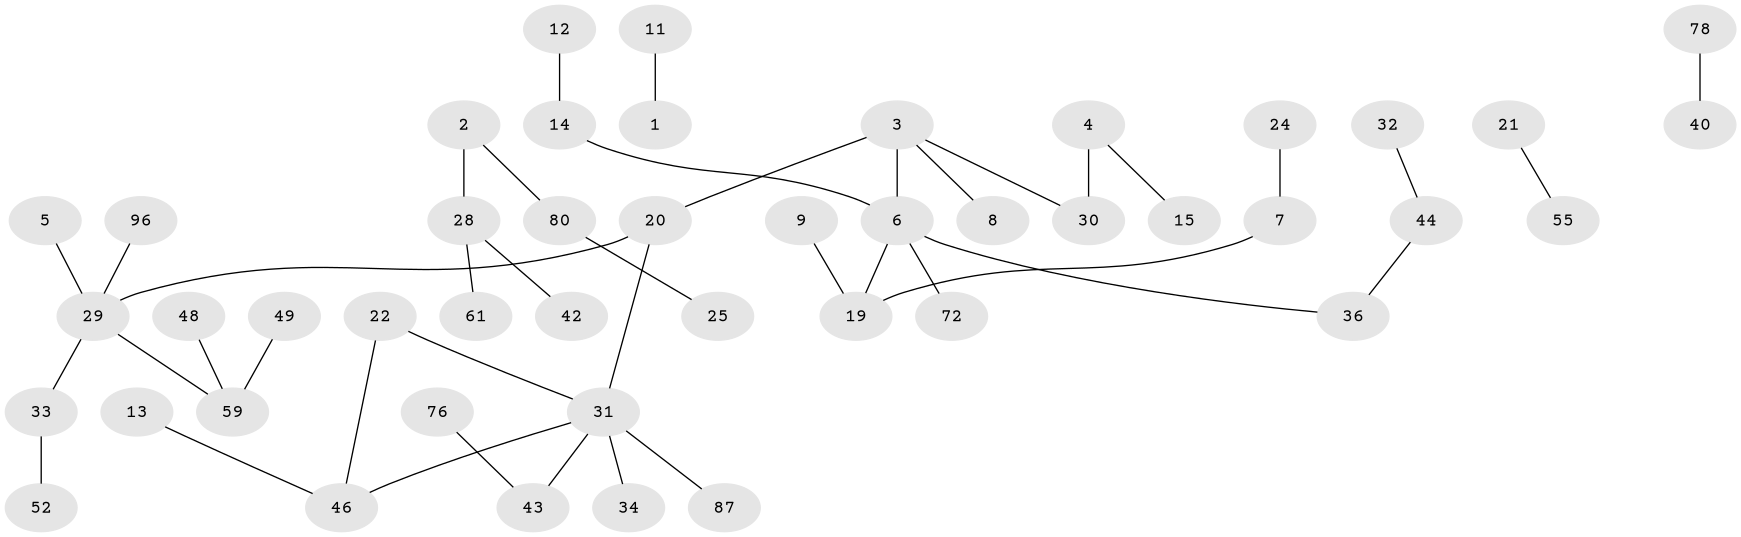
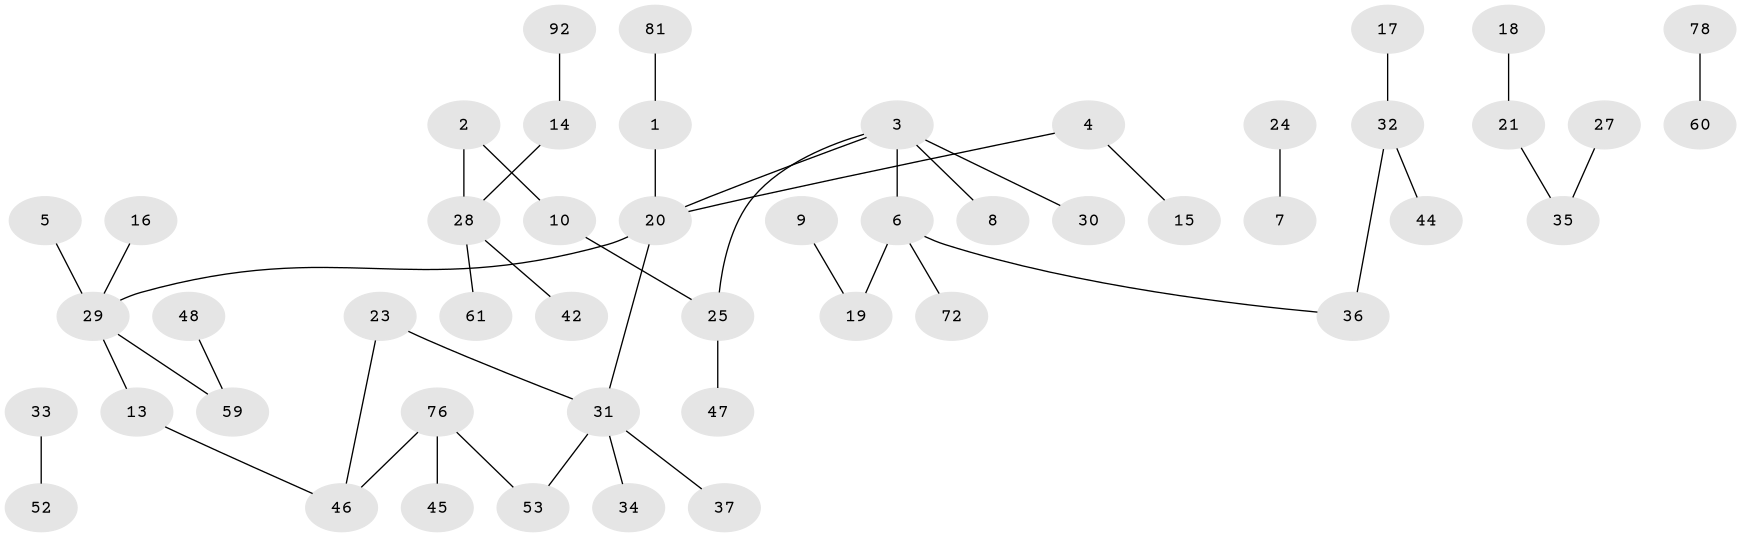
(560, 29) -> (560, 29)
(655, 29) -> (655, 29)
none -> (1388, 29)
none -> (1509, 29)
none -> (1604, 125)
(1700, 125) -> (1700, 125)
none -> (655, 173)
(728, 173) -> (518, 167)
(1089, 173) -> (871, 171)
none -> (767, 184)
(141, 221) -> (141, 221)
(560, 221) -> (560, 221)
(1563, 221) -> (1563, 221)
(1077, 268) -> none
(1390, 268) -> (1370, 221)
(284, 316) -> none
(380, 316) -> (380, 316)
(67, 364) -> (115, 364)
none -> (718, 412)
(464, 456) -> (390, 460)
none -> (437, 508)
(533, 508) -> (533, 508)
(724, 508) -> (724, 508)
